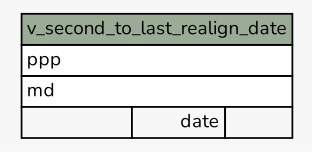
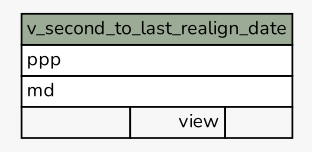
(200, 122) -> (199, 122)
